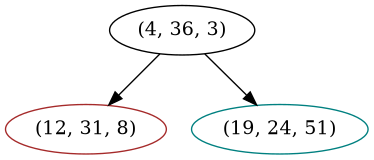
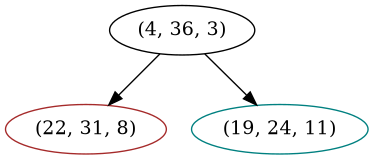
(86, 129) -> (86, 129)
(280, 129) -> (280, 129)
